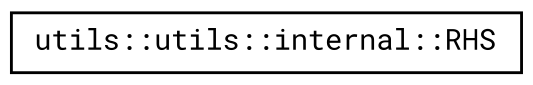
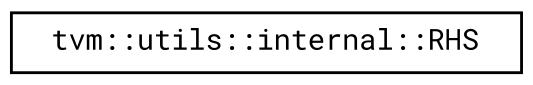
(266, 43) -> (266, 43)
